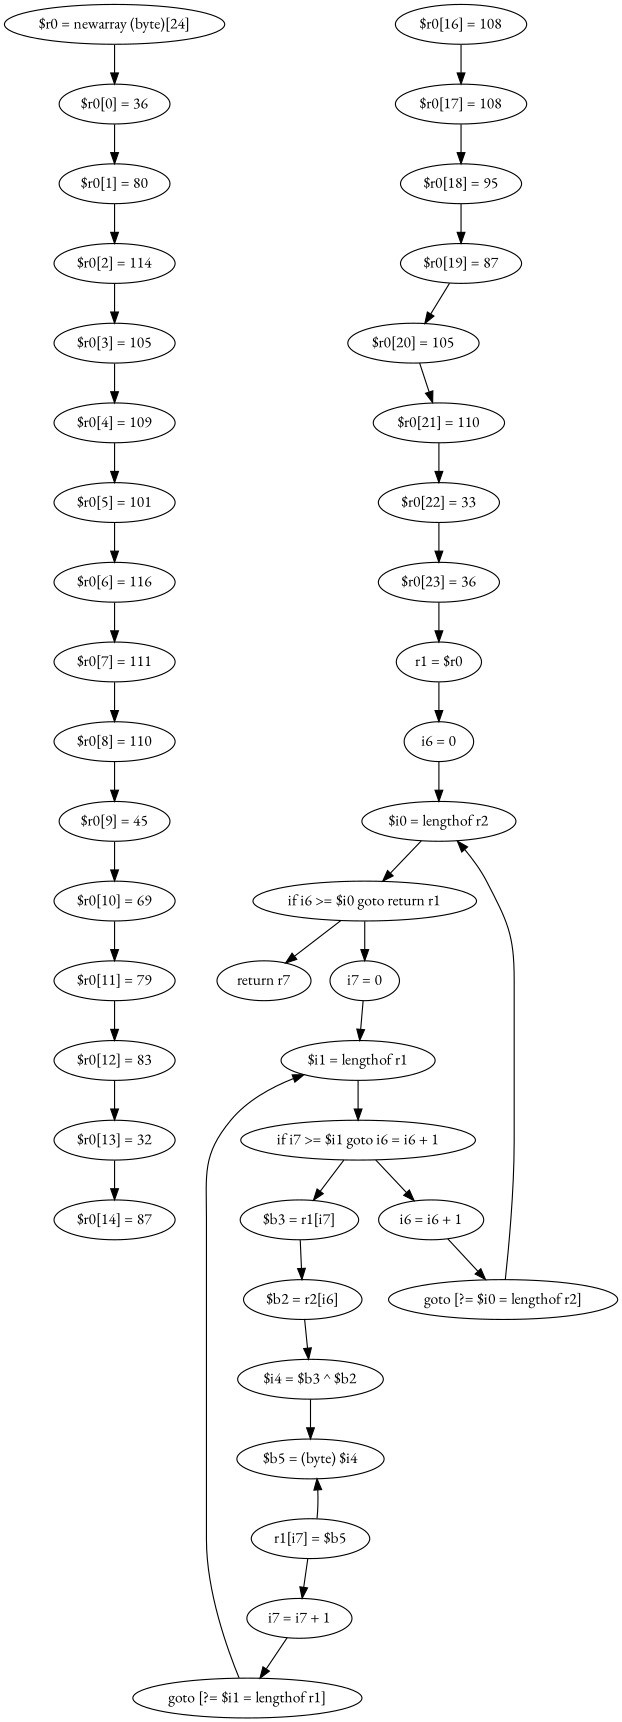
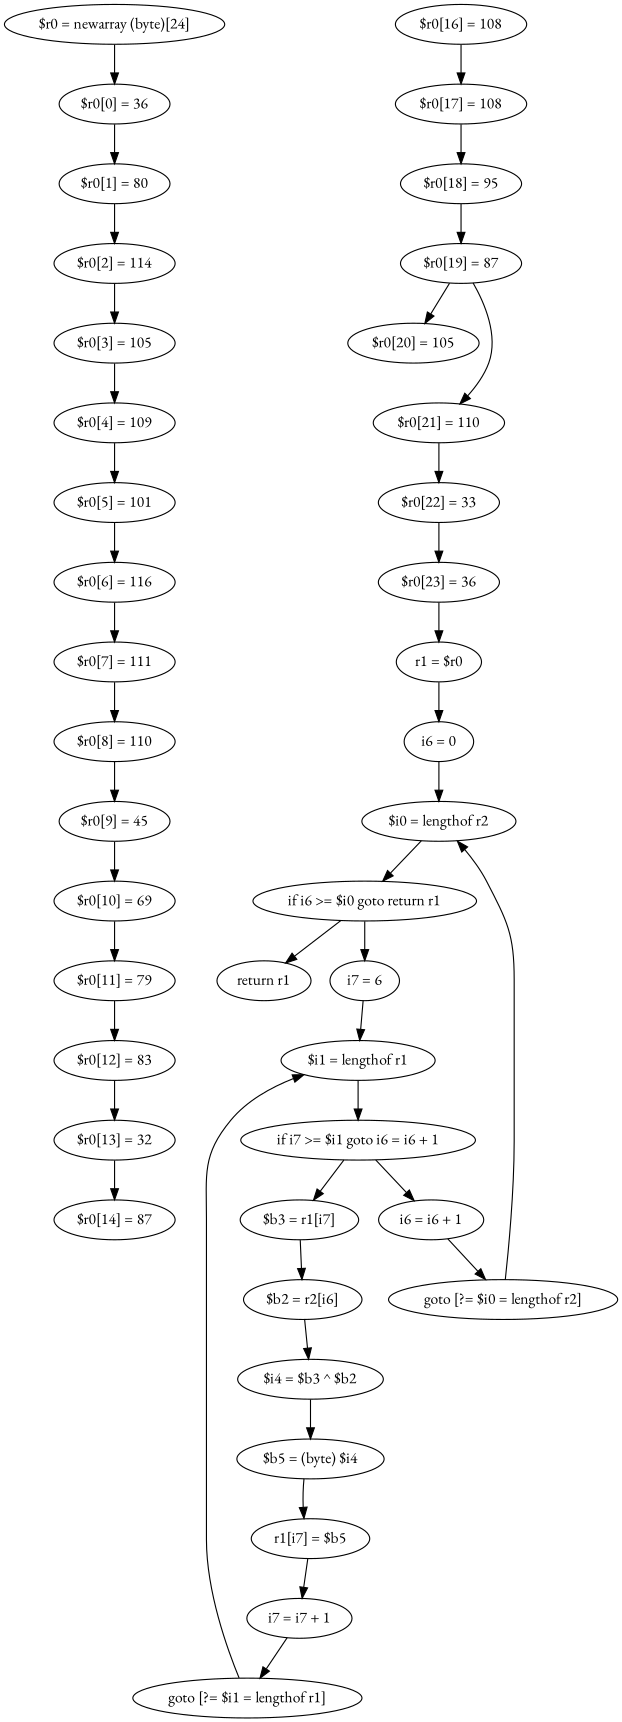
(424, 378) -> (492, 341)
(264, 981) -> (264, 981)
(365, 981) -> (365, 981)
(318, 1504) -> (303, 1493)
